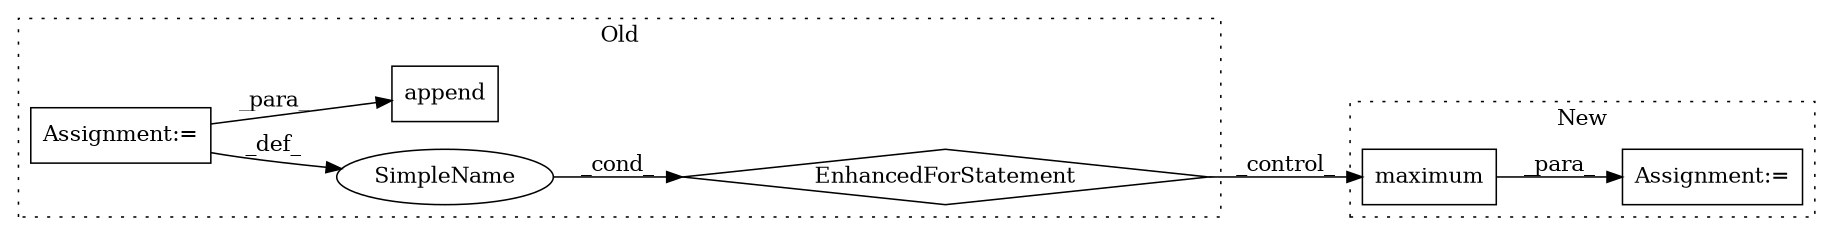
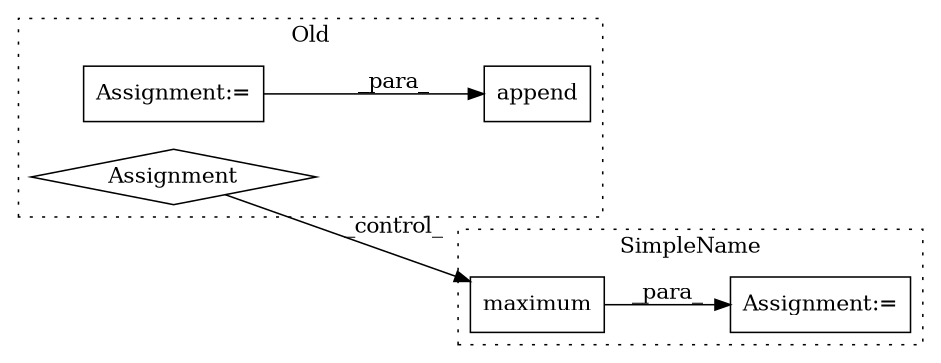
(1582, 119) -> (690, 247)
(445, 177) -> none
(945, 177) -> (174, 177)
